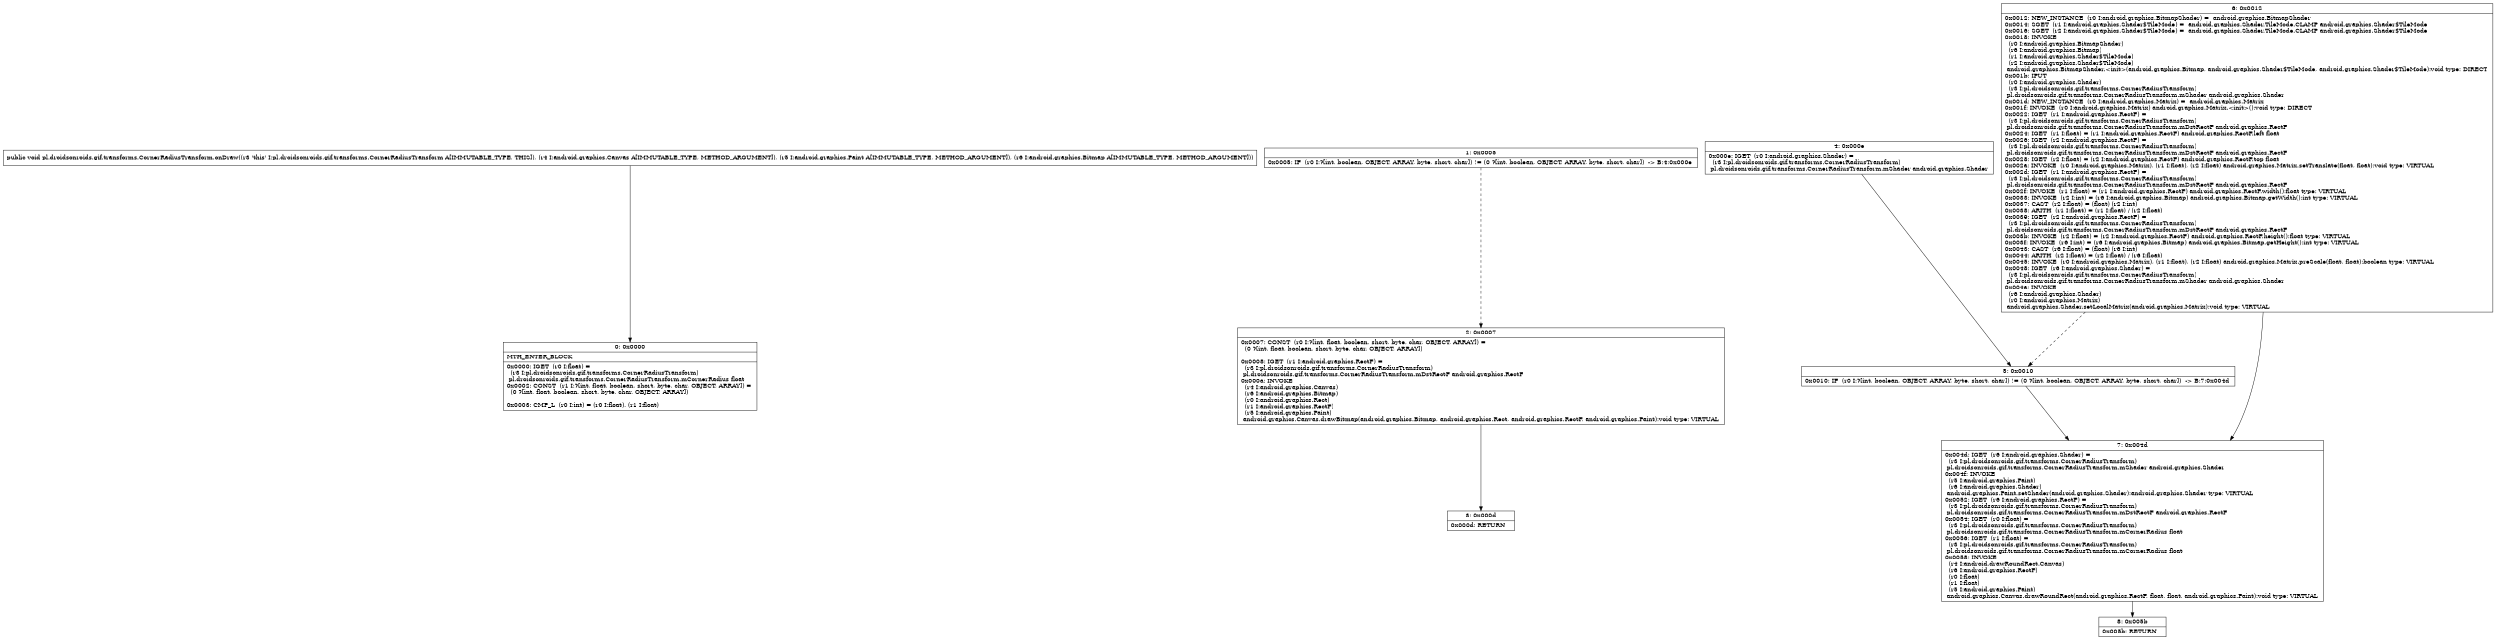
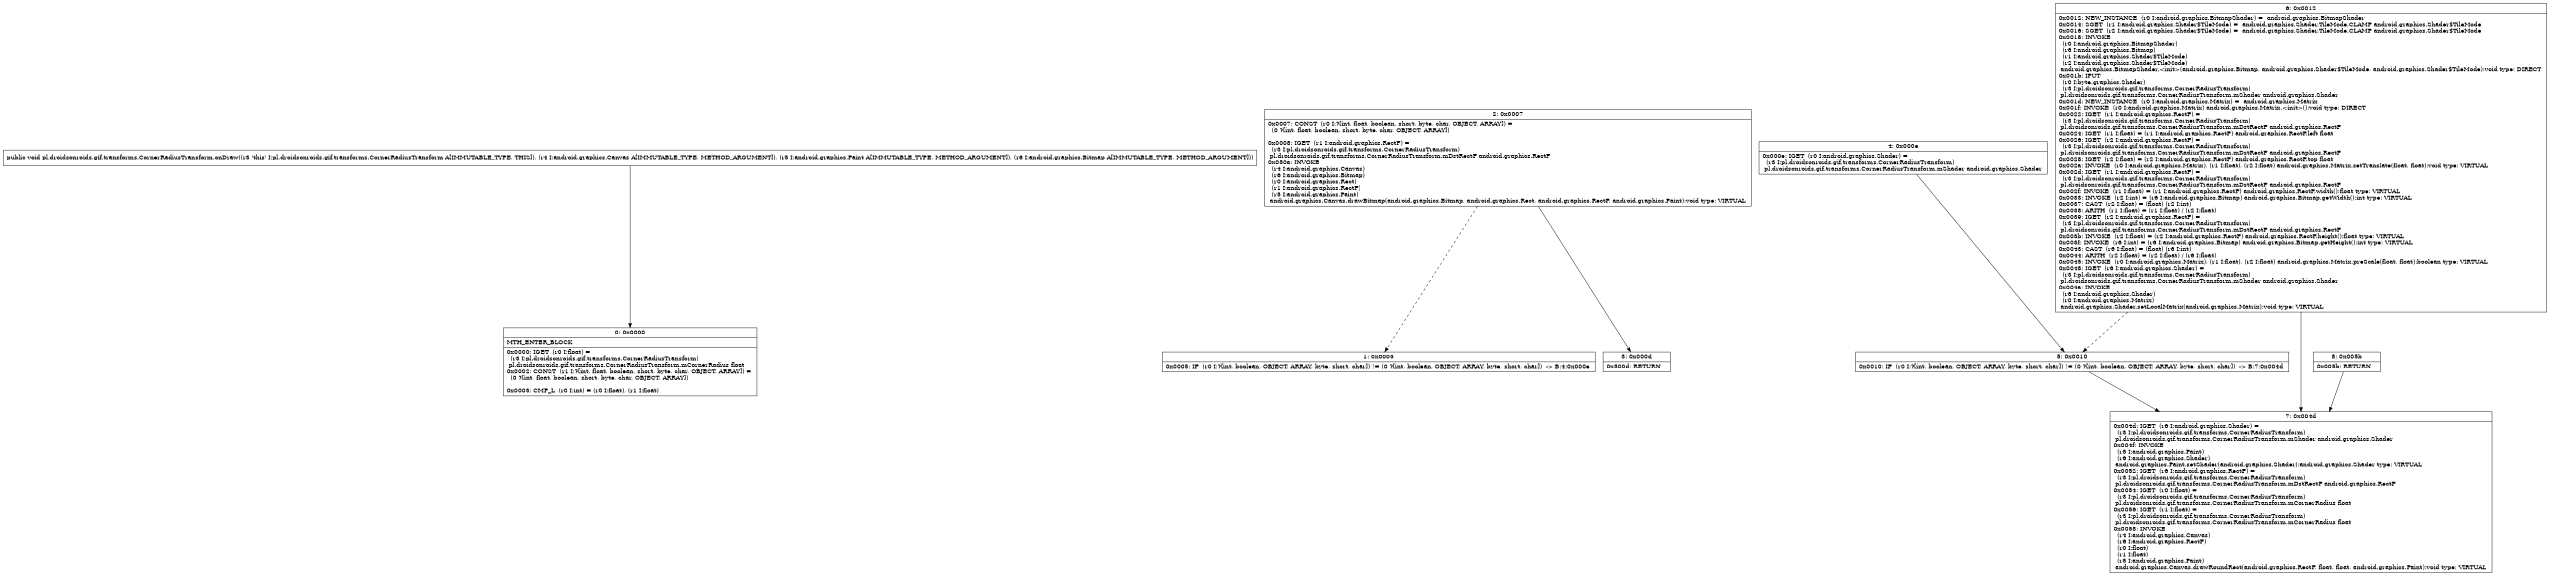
(2053, 82) -> (2102, 82)
(1481, 246) -> (1432, 277)
(1269, 381) -> (1296, 163)
(1481, 526) -> (1637, 367)
(2005, 564) -> (2162, 535)
(2132, 607) -> (2337, 390)
